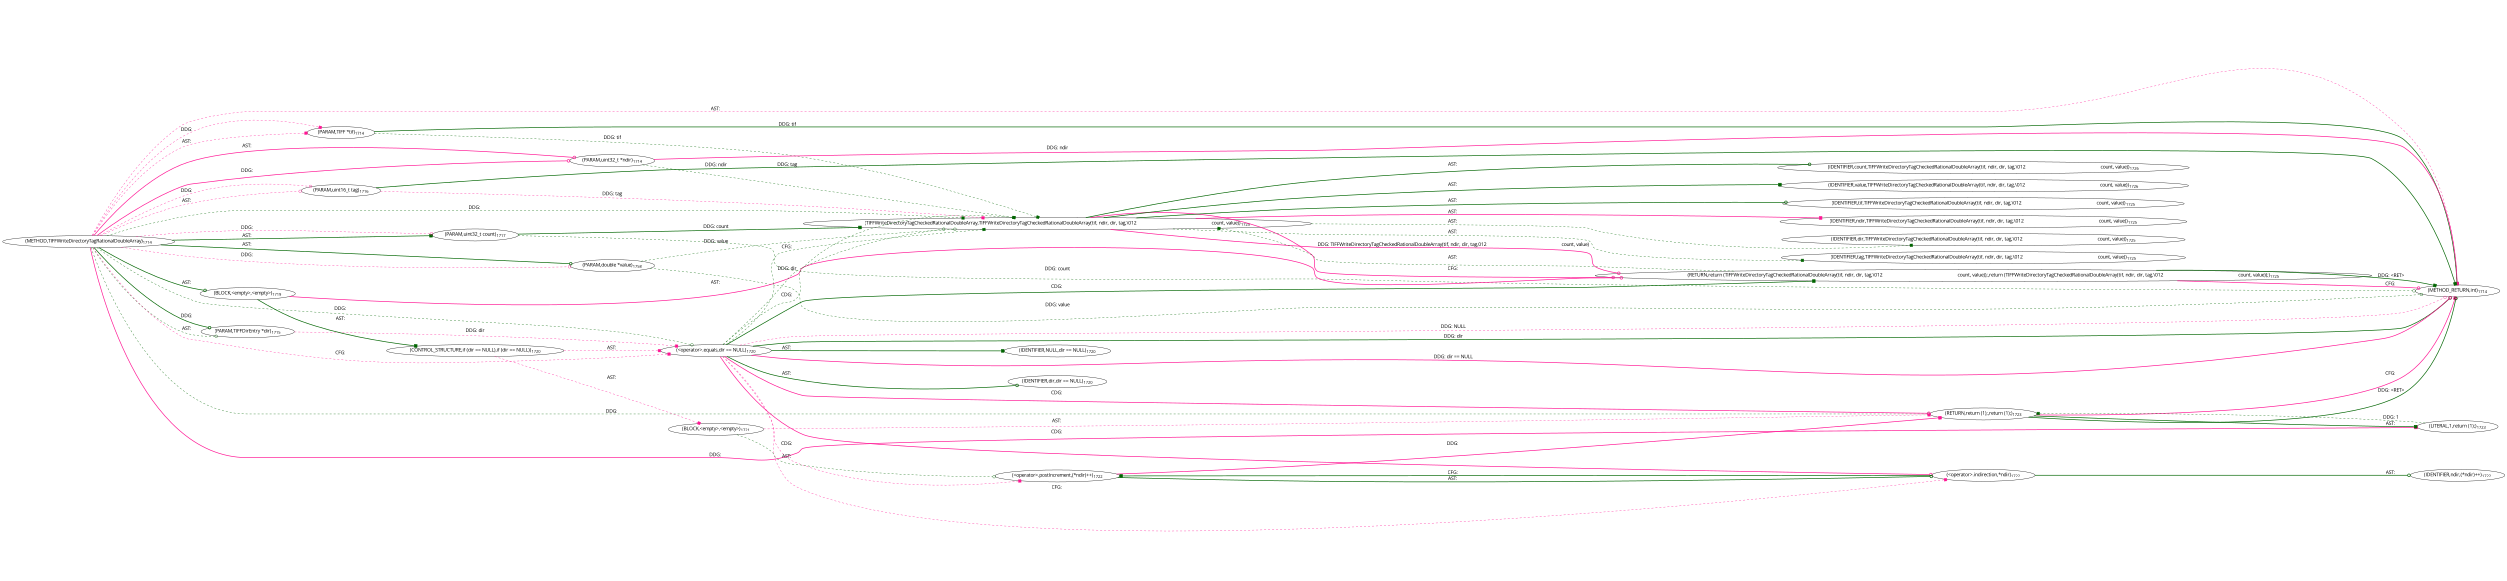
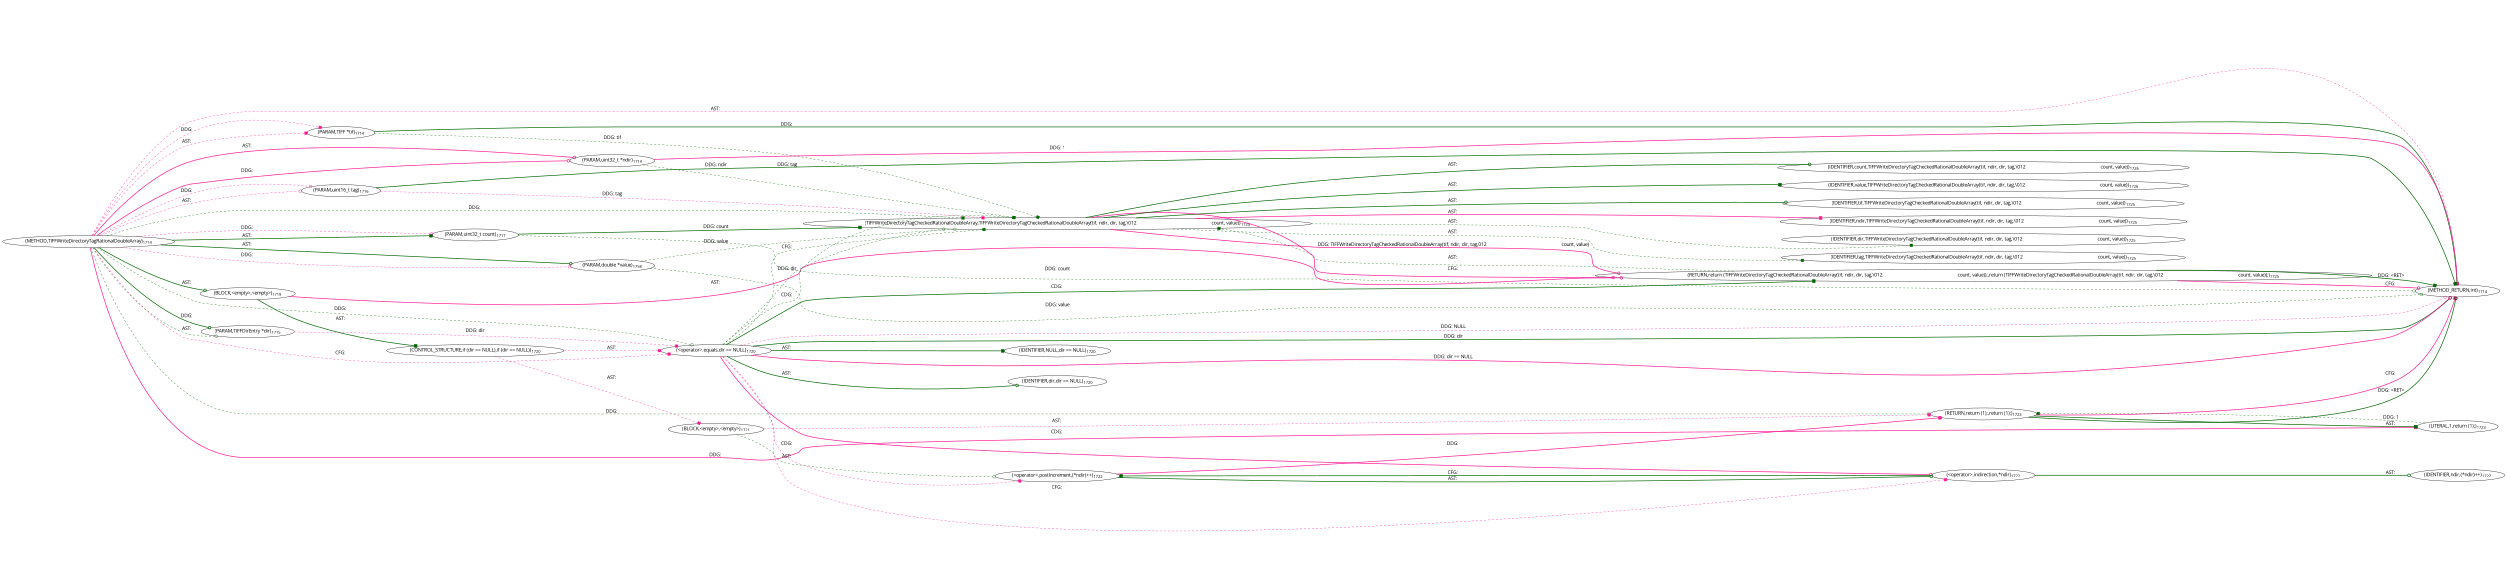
(787, 124) -> (787, 124)
(1057, 148) -> (1057, 148)
(1321, 405) -> none
